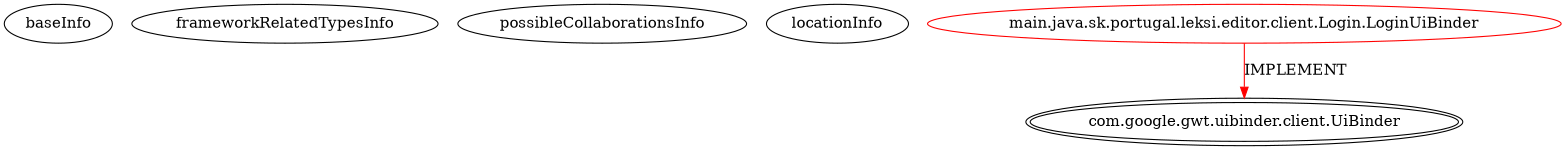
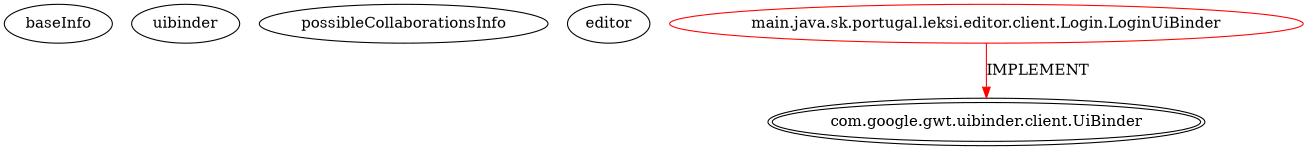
(285, 24) -> (186, 24)
(837, 24) -> (609, 24)
